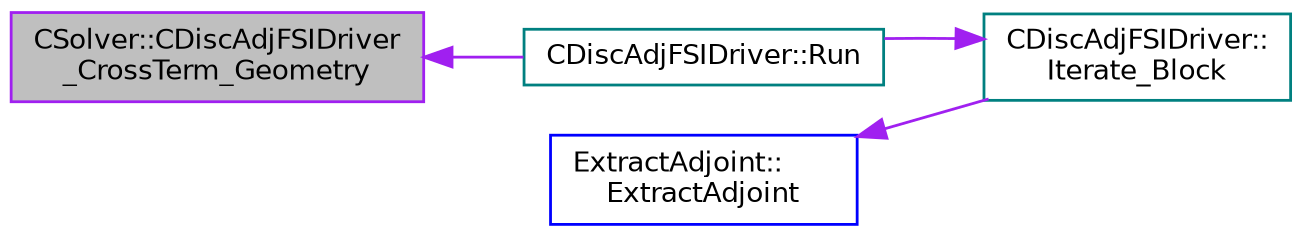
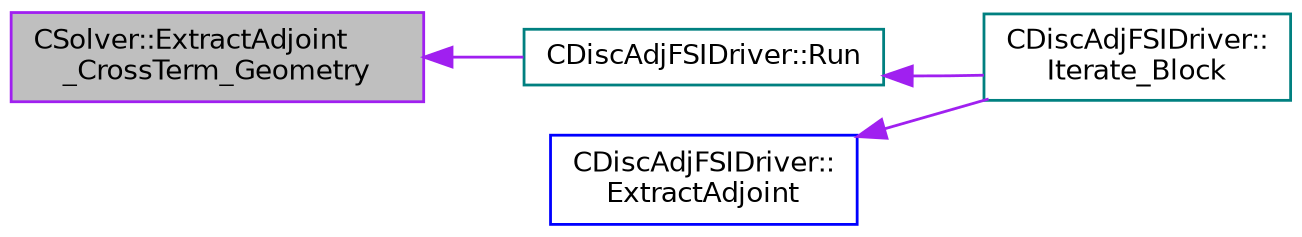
(920, 38) -> (948, 76)
(217, 57) -> (217, 57)
(704, 180) -> (704, 180)
